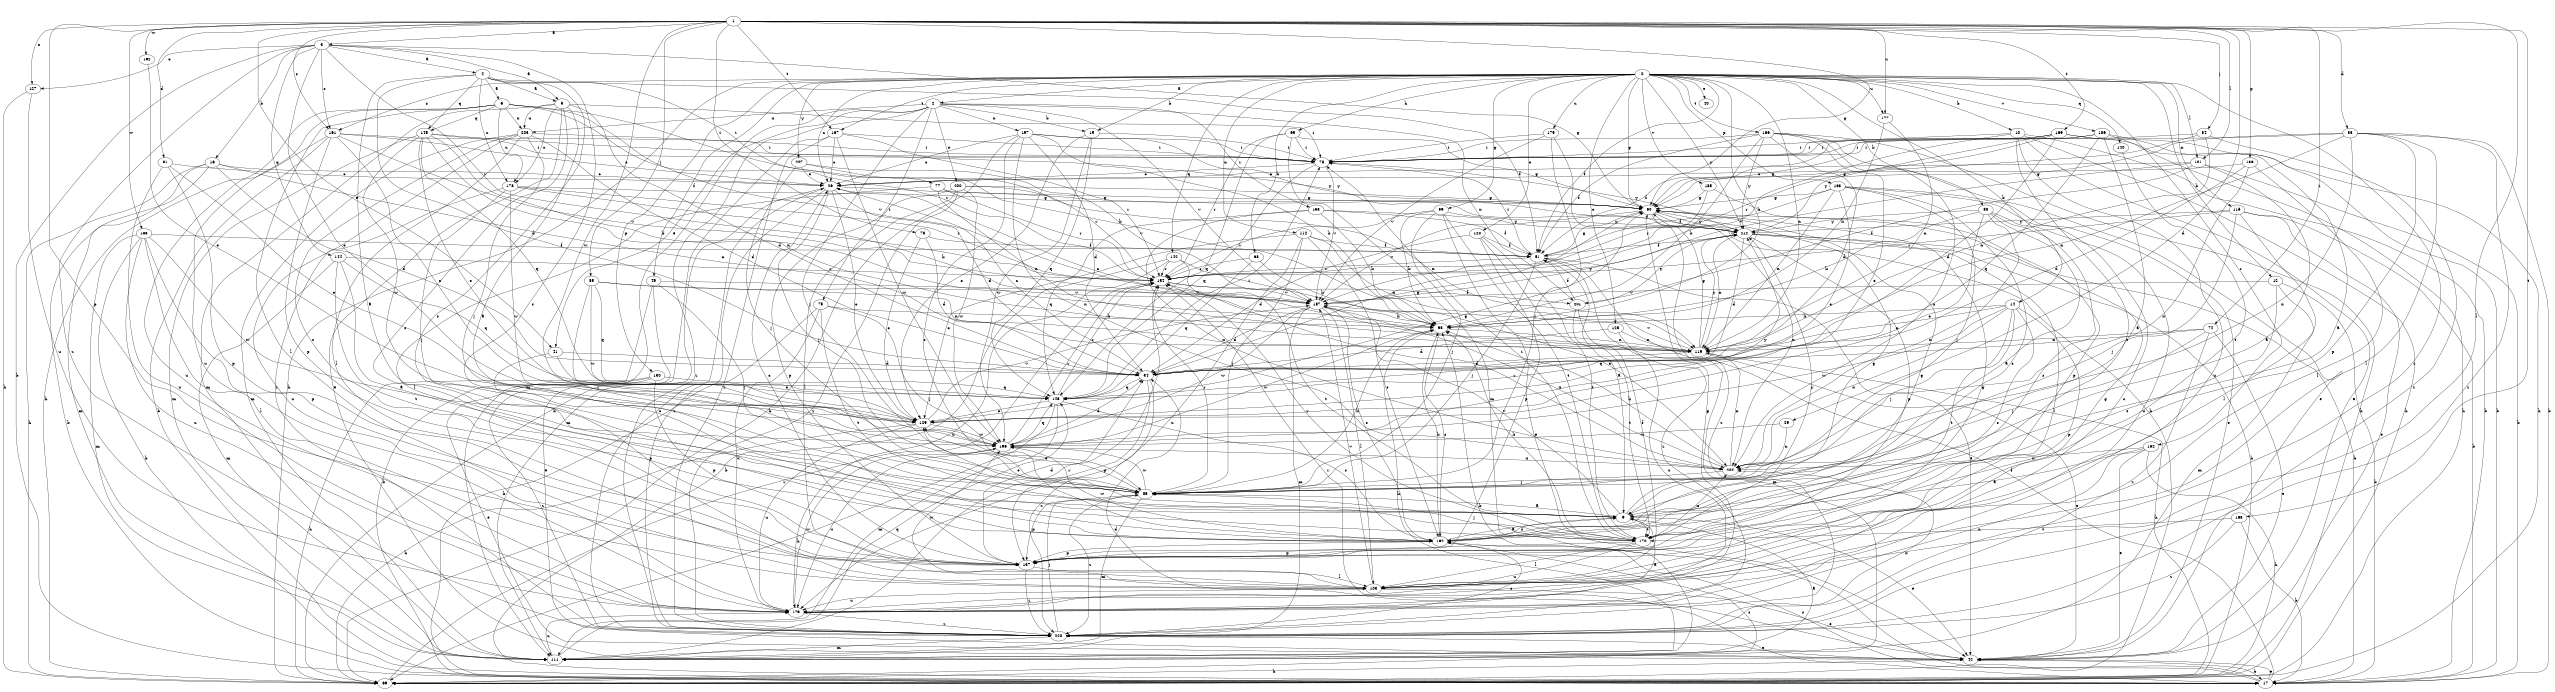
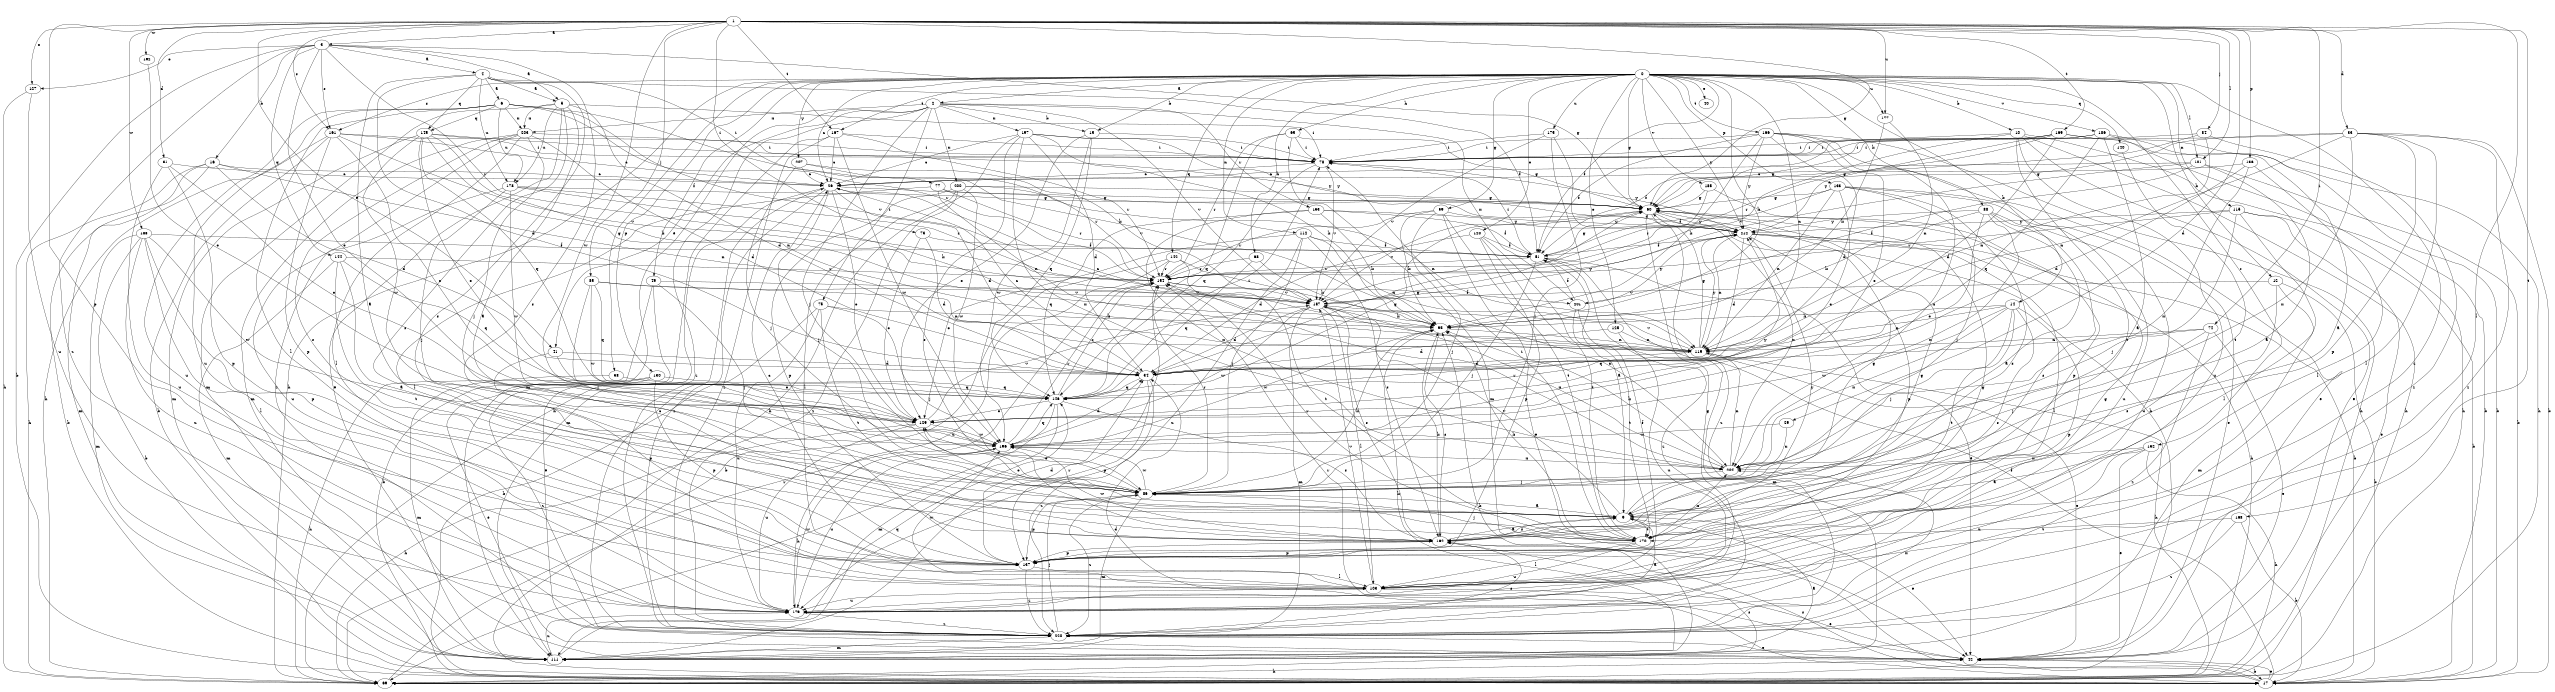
(1287, 364) -> (1380, 306)
none -> (616, 376)
